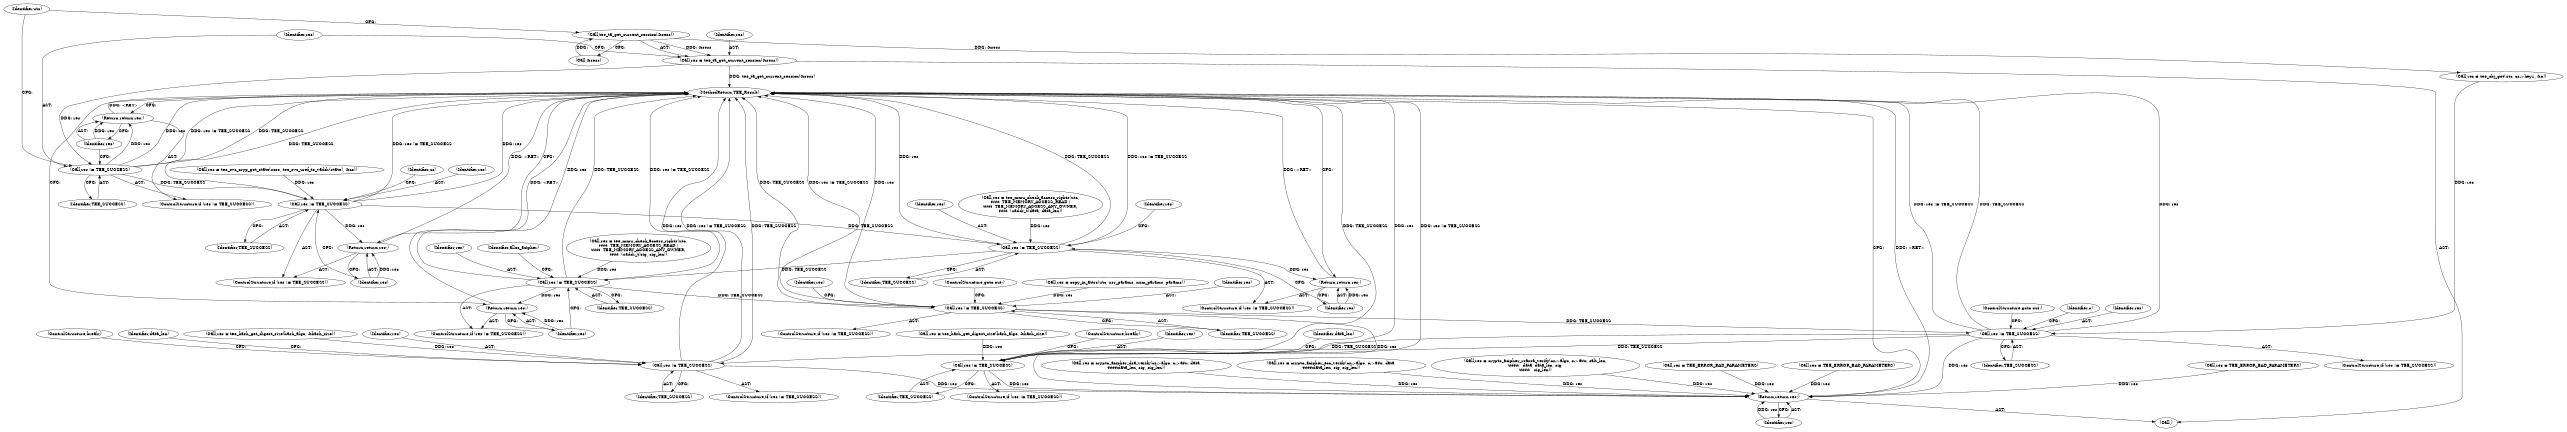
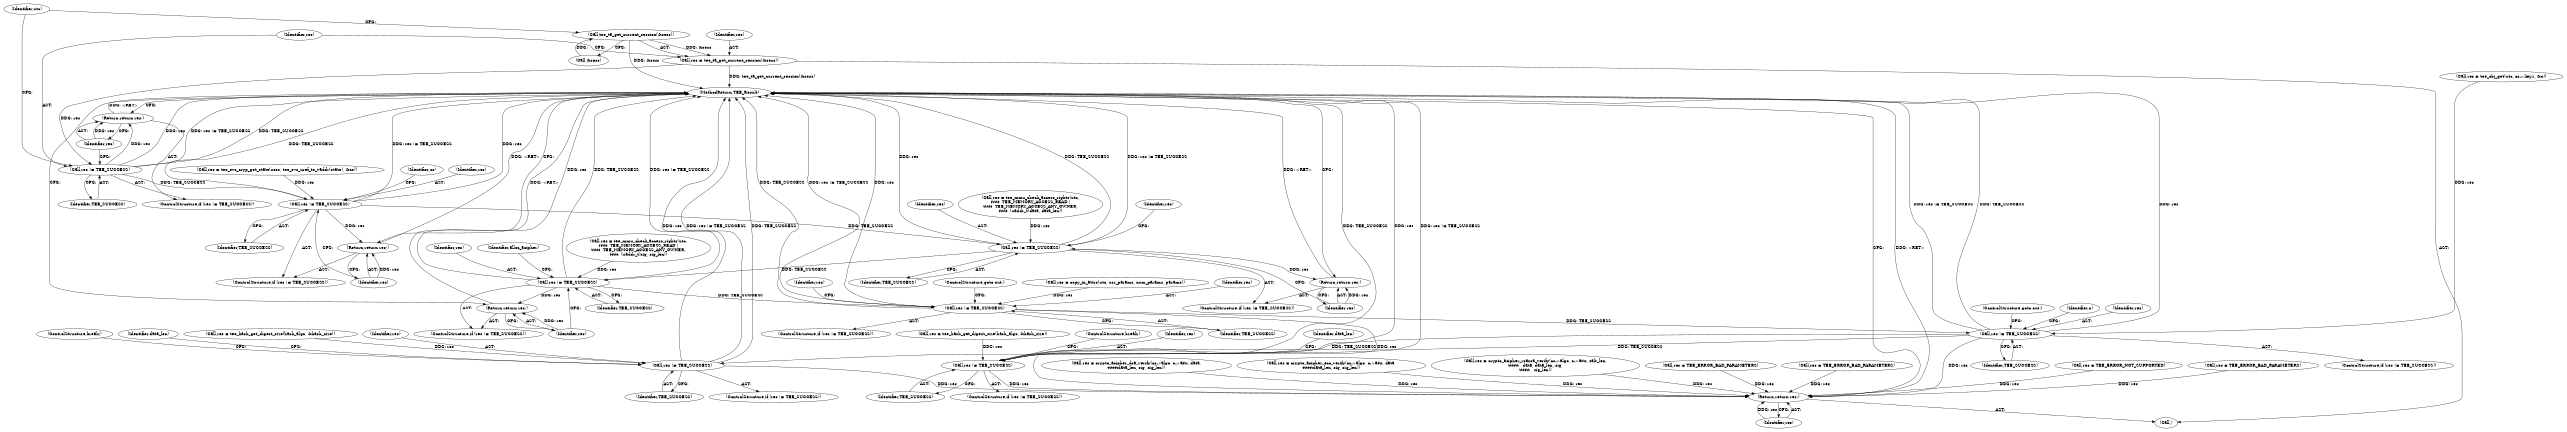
(1566, 54) -> (653, 77)
none -> (2119, 366)
